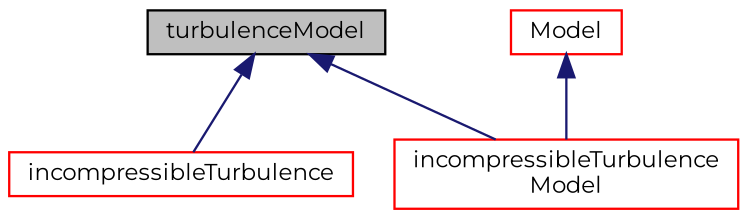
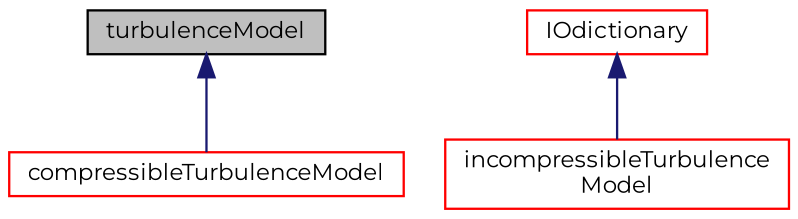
(566, 32) -> (617, 32)
(413, 102) -> none
(181, 174) -> (206, 174)
